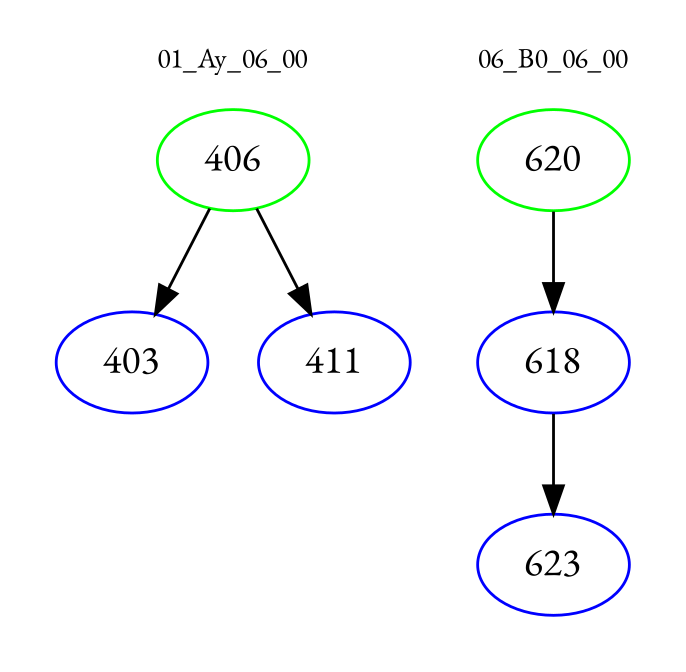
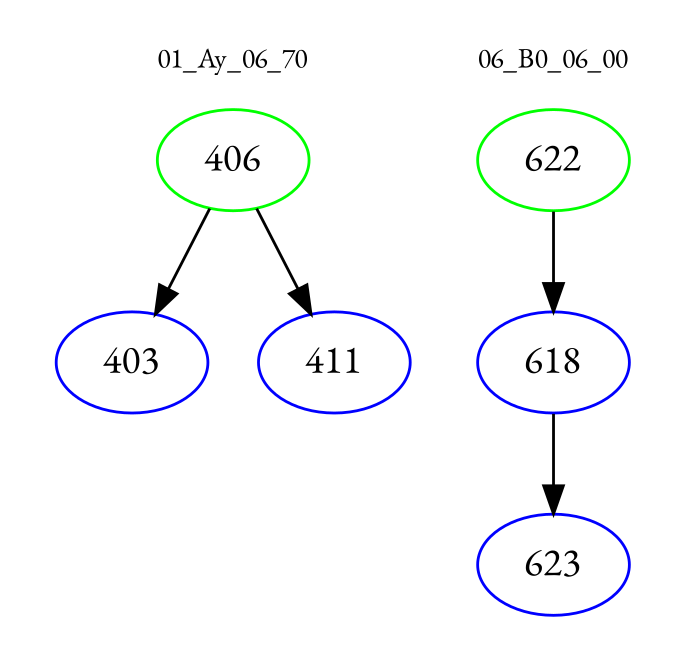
(233, 60) -> (233, 60)
(554, 160) -> (554, 160)
